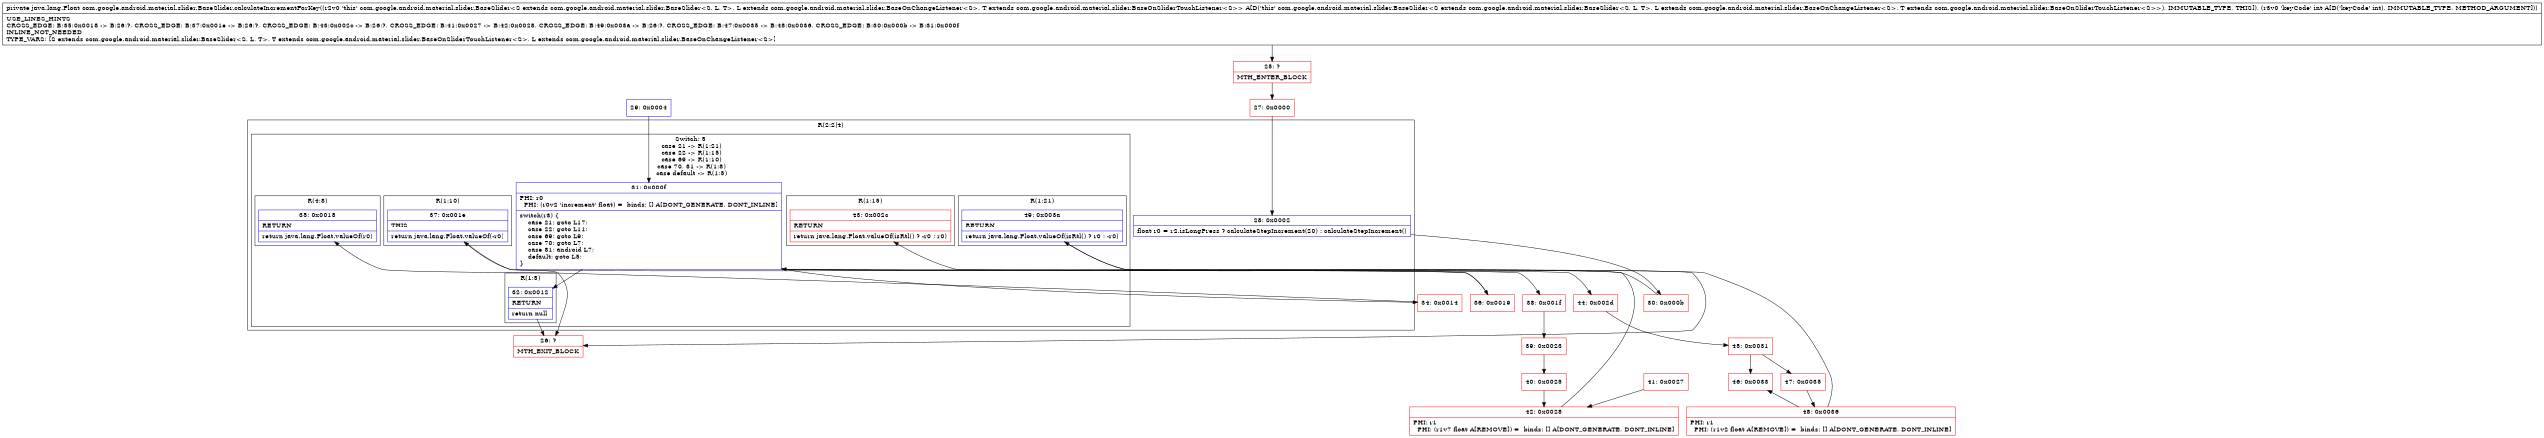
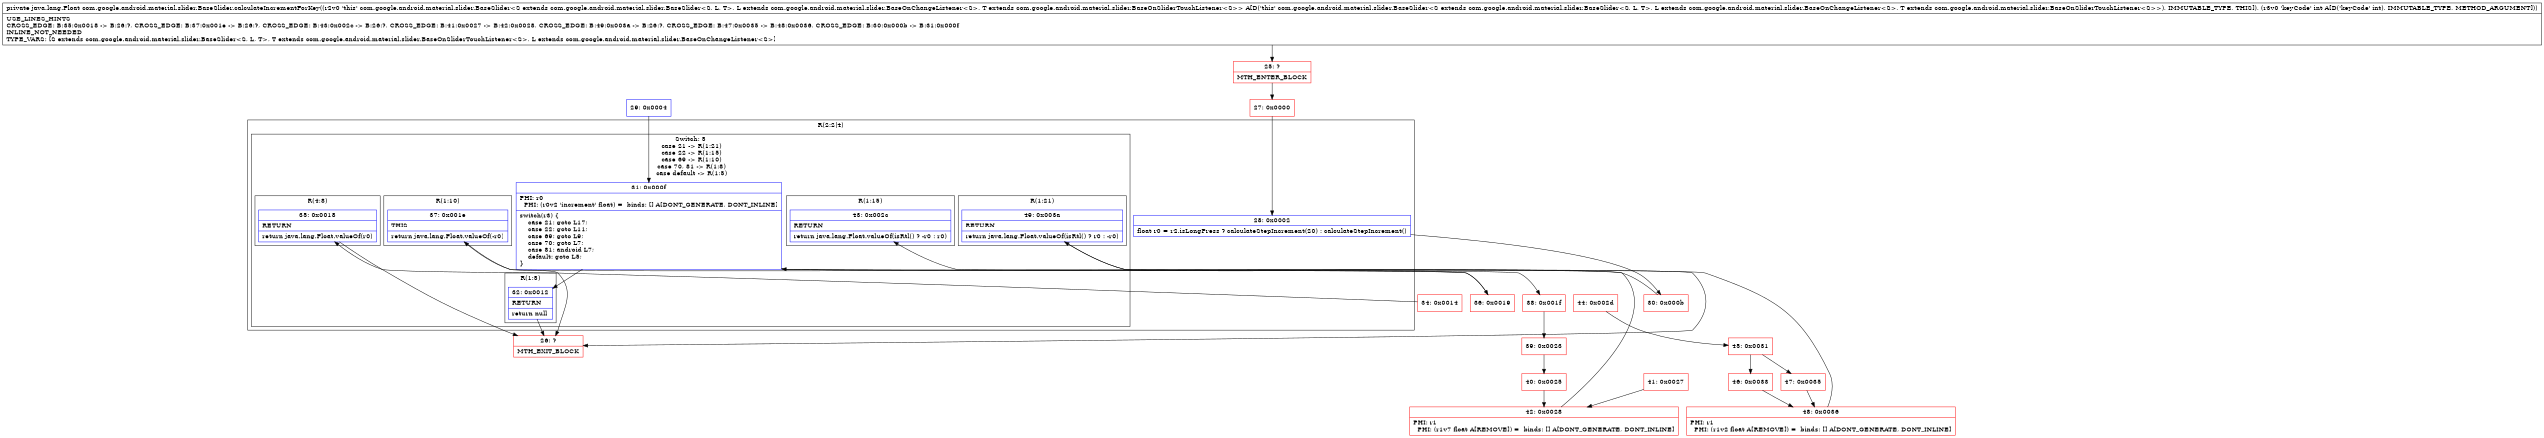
(870, 226) -> (870, 226)
(1189, 270) -> none
none -> (424, 293)
(1097, 293) -> none
(1785, 400) -> (1776, 398)
